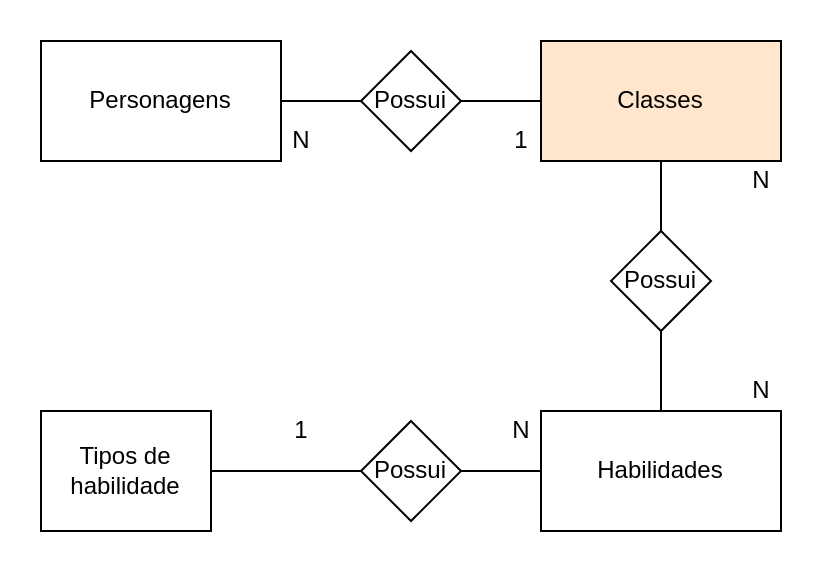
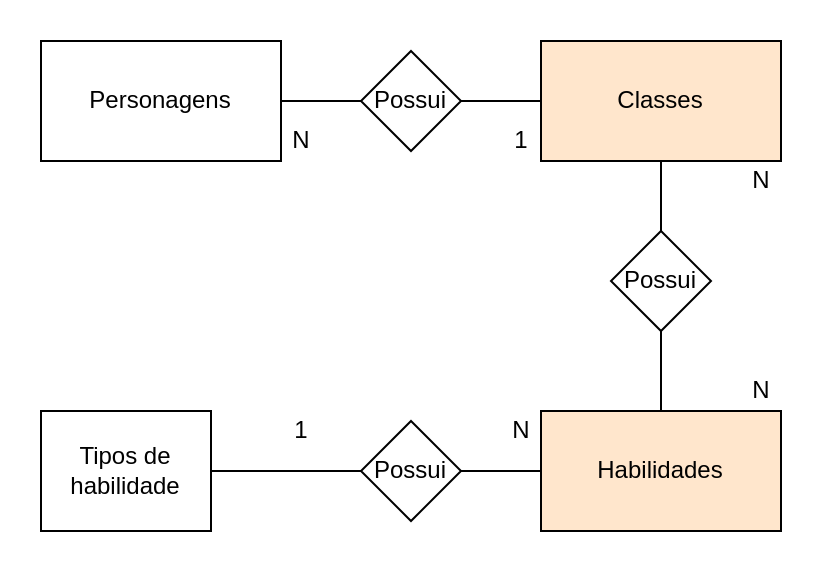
(661, 471) -> (661, 471)
